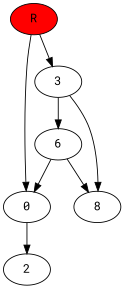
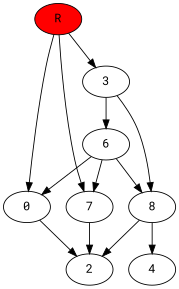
none -> (90, 207)
none -> (124, 235)
none -> (152, 270)
